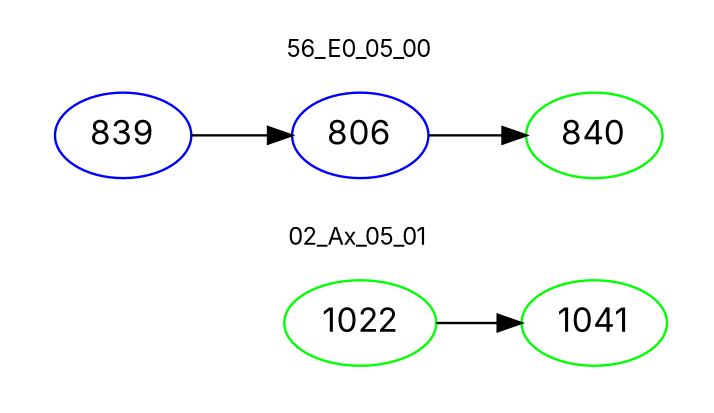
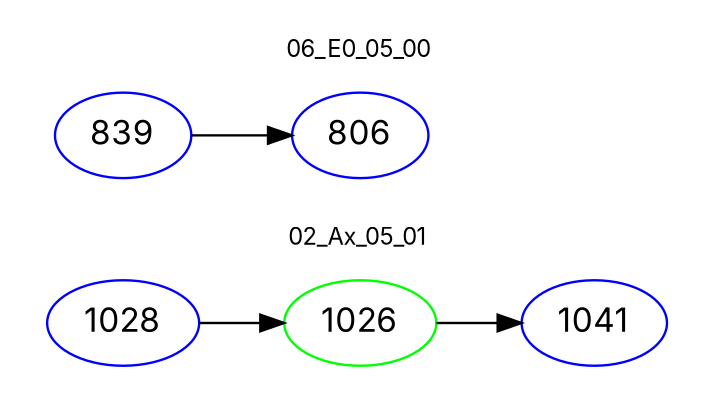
(359, 51) -> (359, 51)
(594, 135) -> none
none -> (123, 323)
(360, 323) -> (360, 323)
(594, 323) -> (594, 323)
